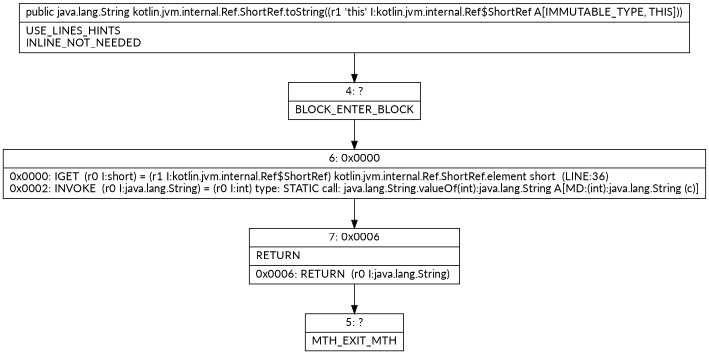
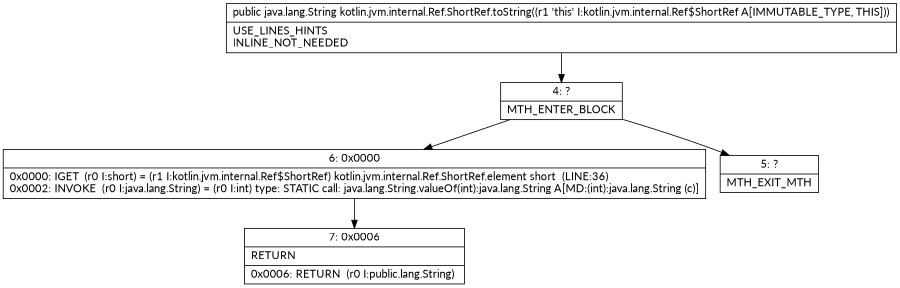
(354, 110) -> (561, 110)
(354, 274) -> (354, 274)
(354, 295) -> (672, 135)
